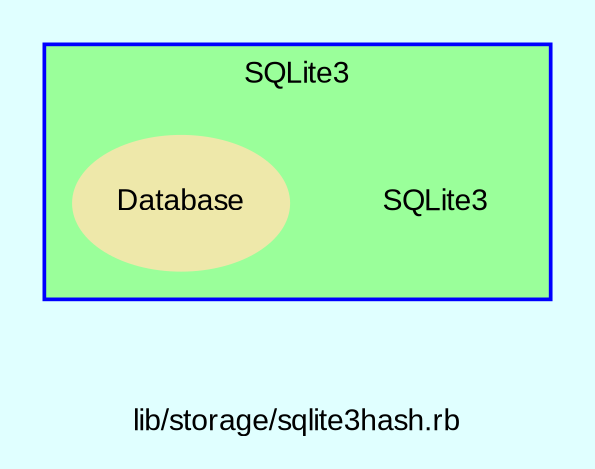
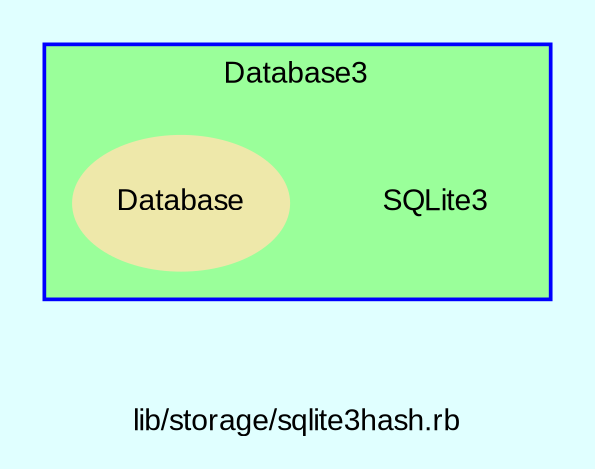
(298, 76) -> (298, 76)
